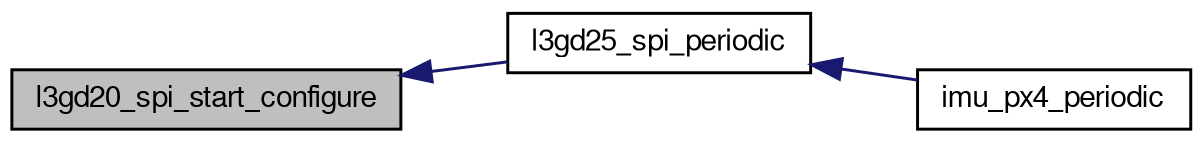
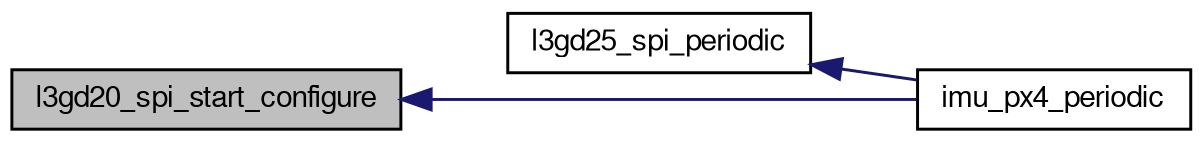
(470, 67) -> (674, 99)
